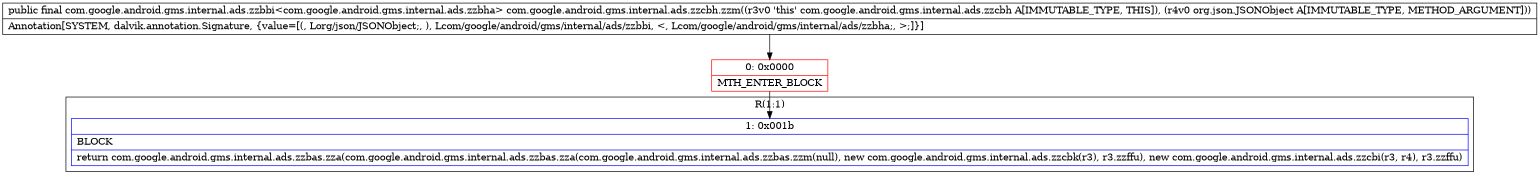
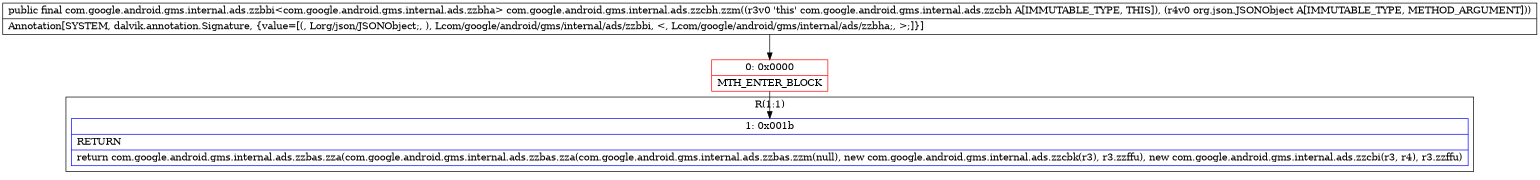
(95, 142) -> (99, 142)
